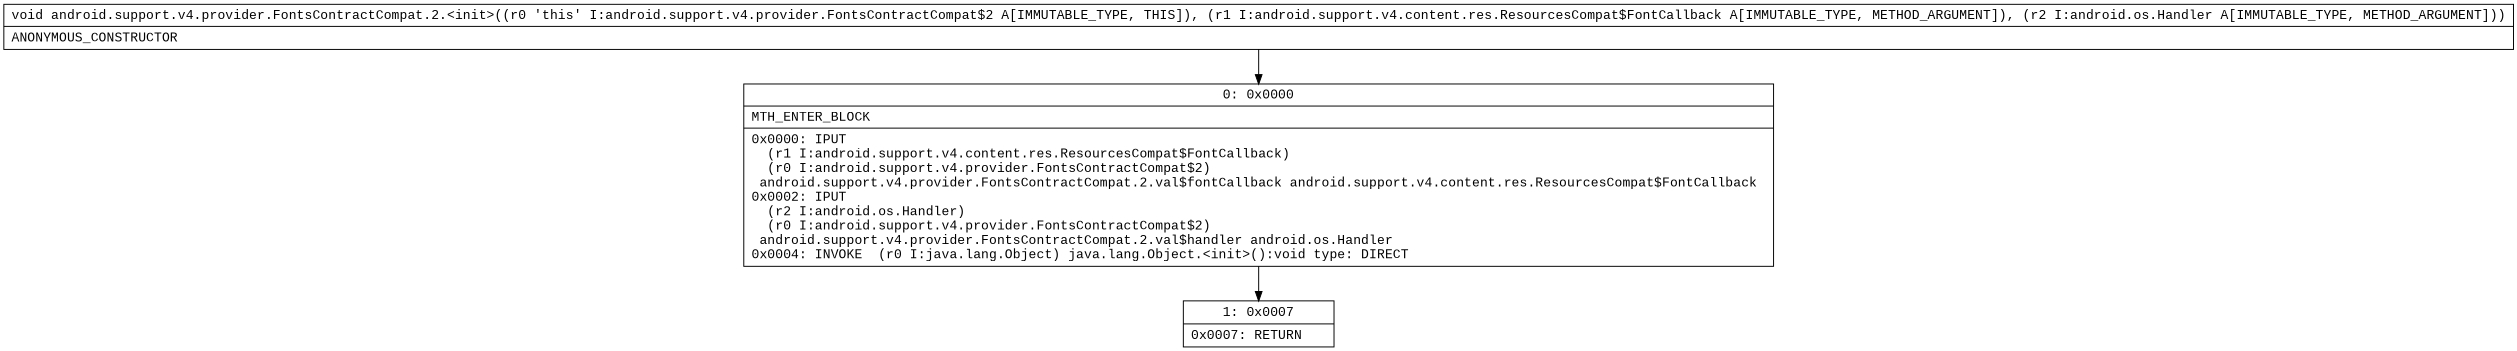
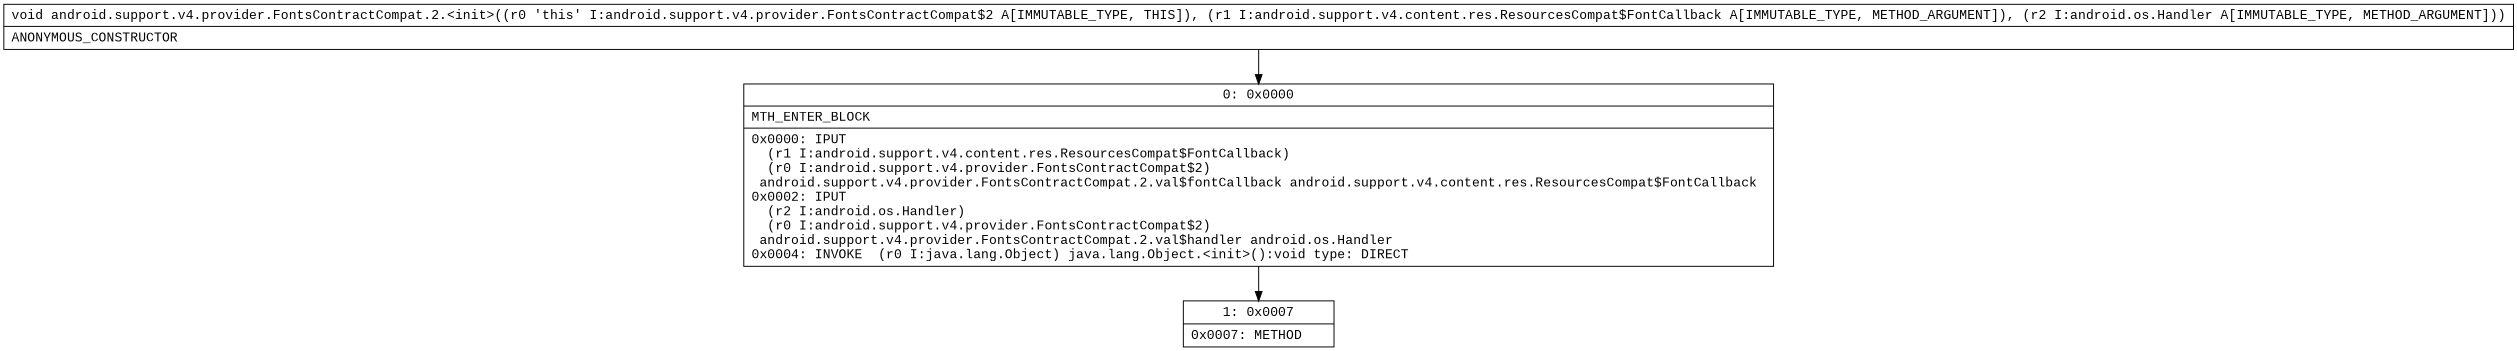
(1259, 335) -> (1259, 335)
